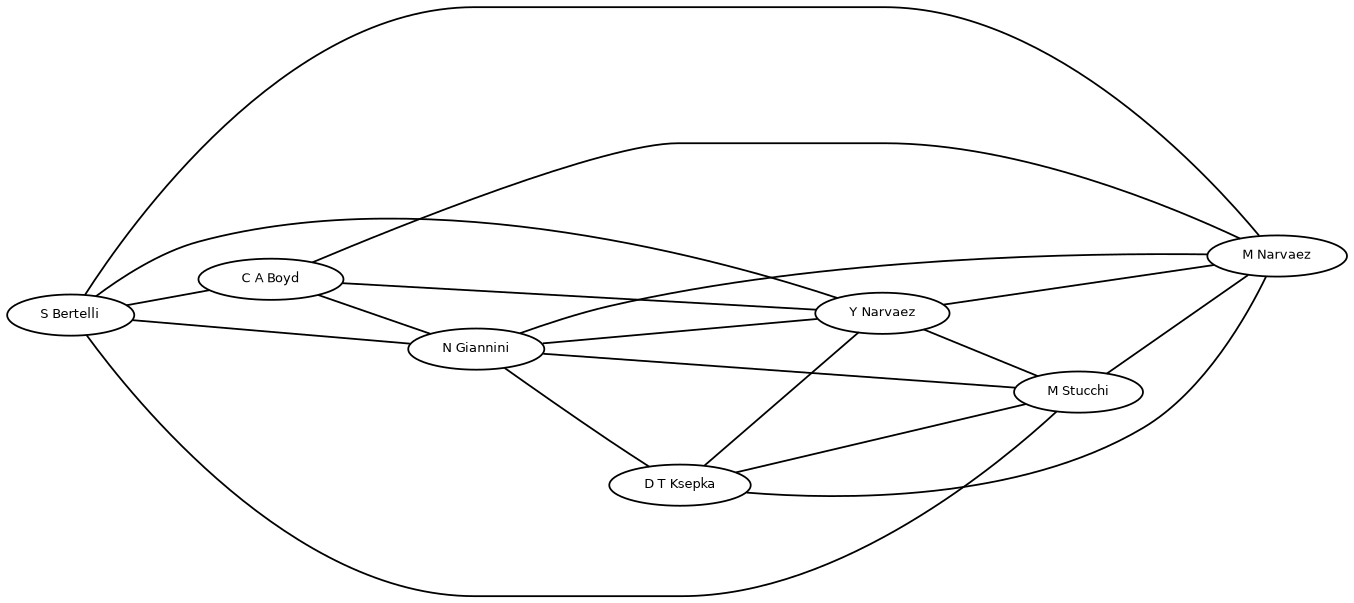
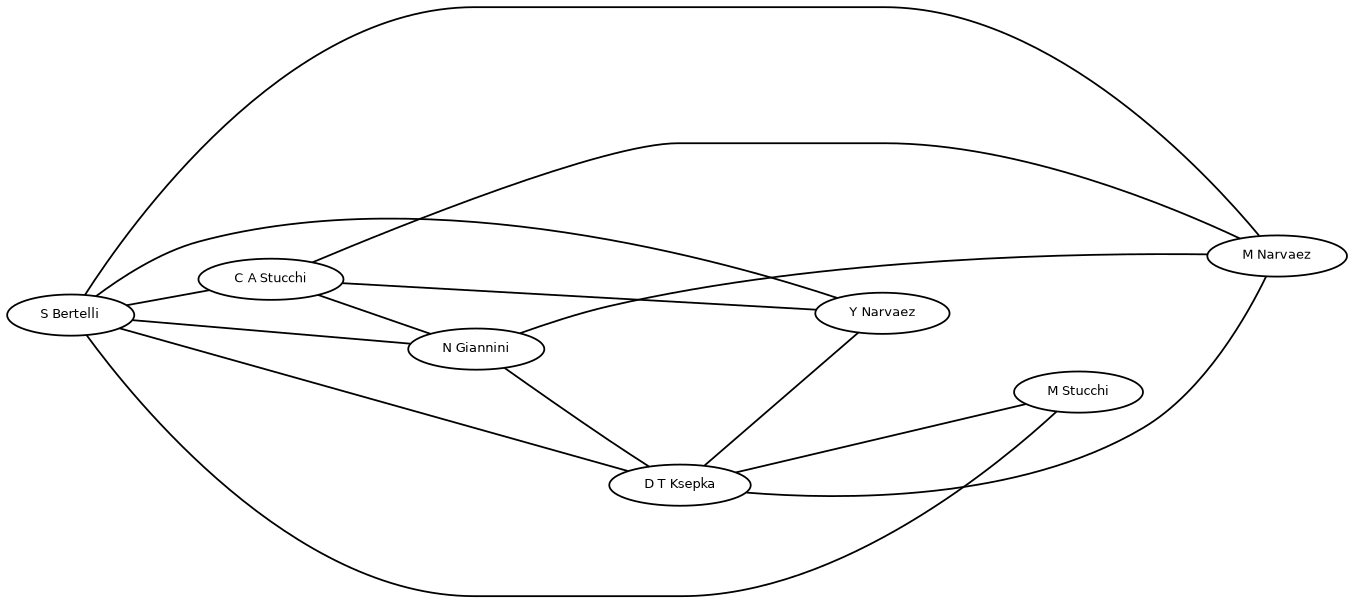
(271, 279) -> (271, 279)
(1079, 285) -> none
(1177, 324) -> none
(680, 331) -> none
(981, 353) -> none
(779, 371) -> none
none -> (374, 400)
